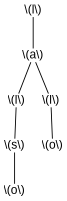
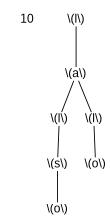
none -> (27, 19)
